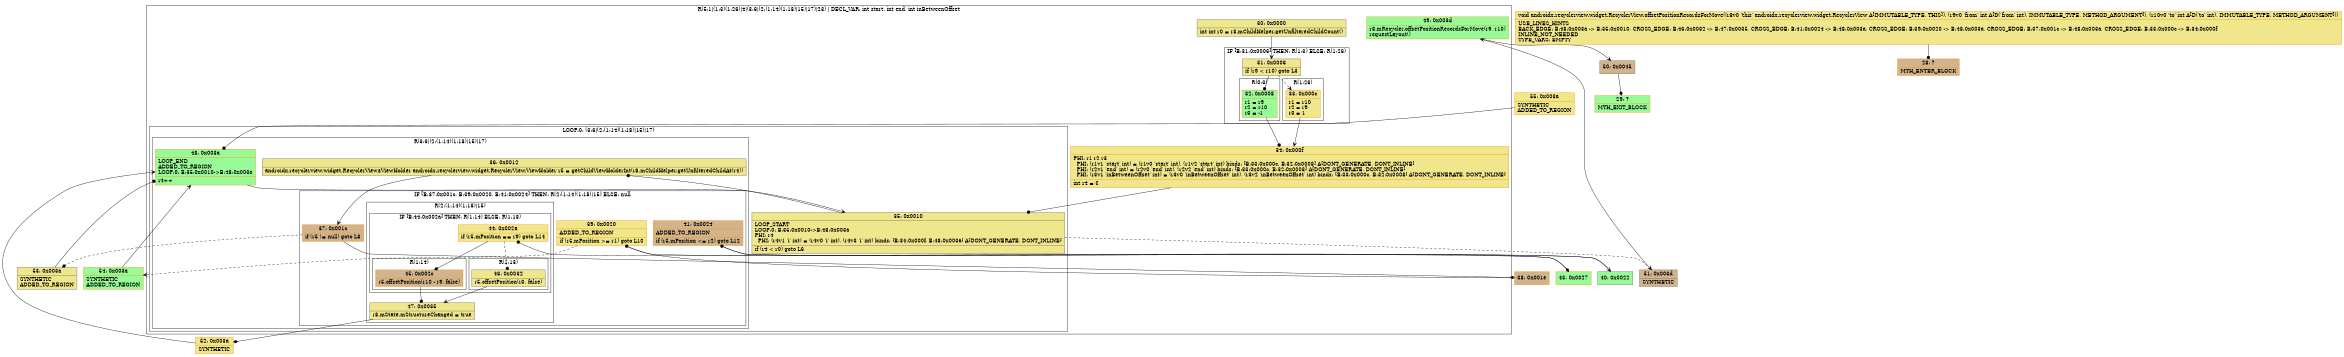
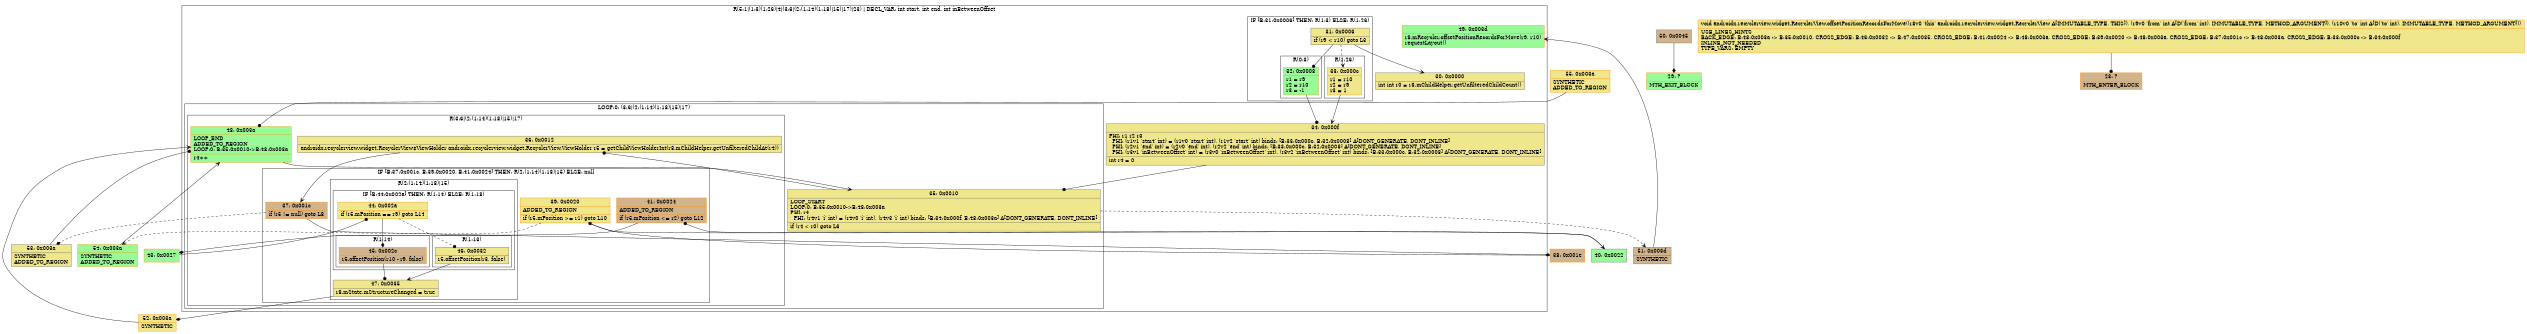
(1272, 45) -> (1387, 60)
(1546, 45) -> none
(1290, 167) -> (1325, 144)
